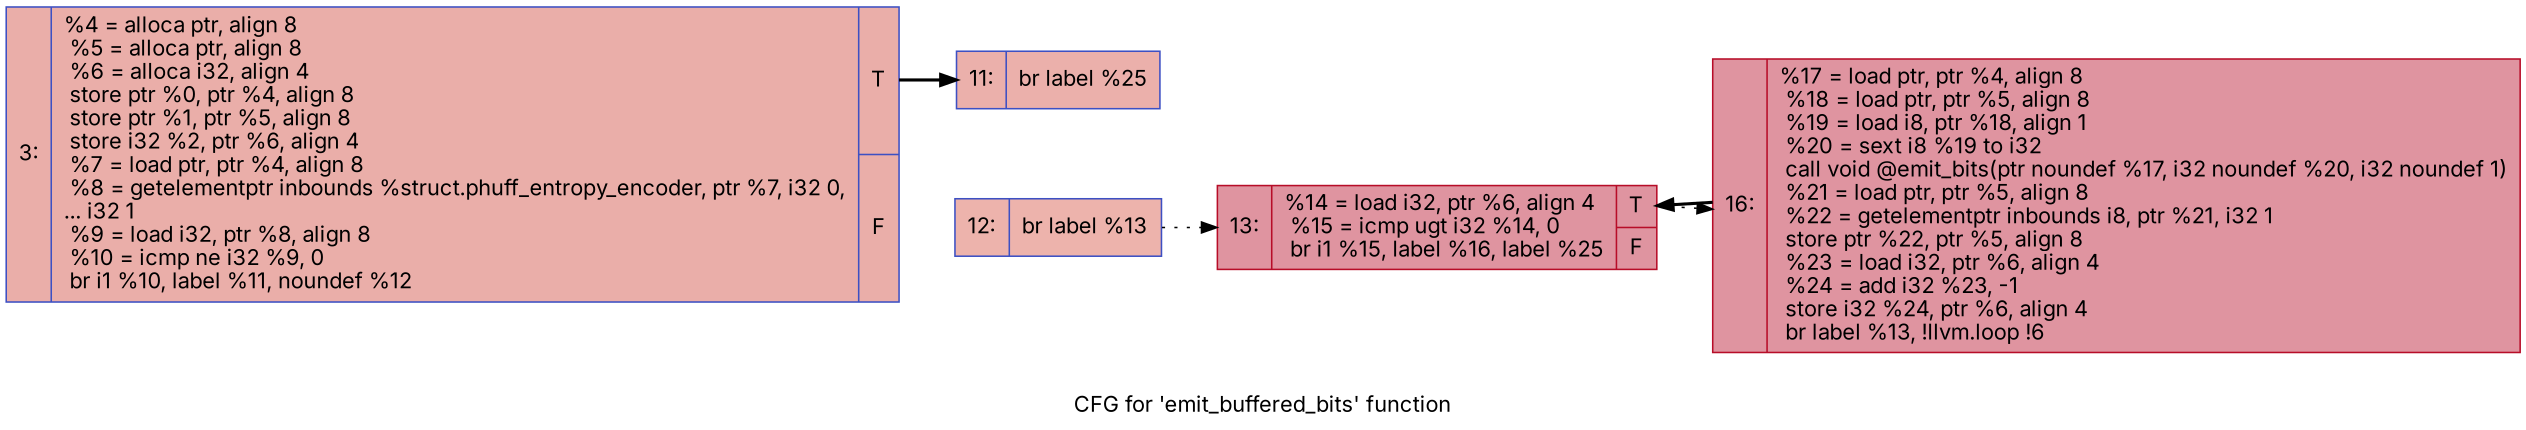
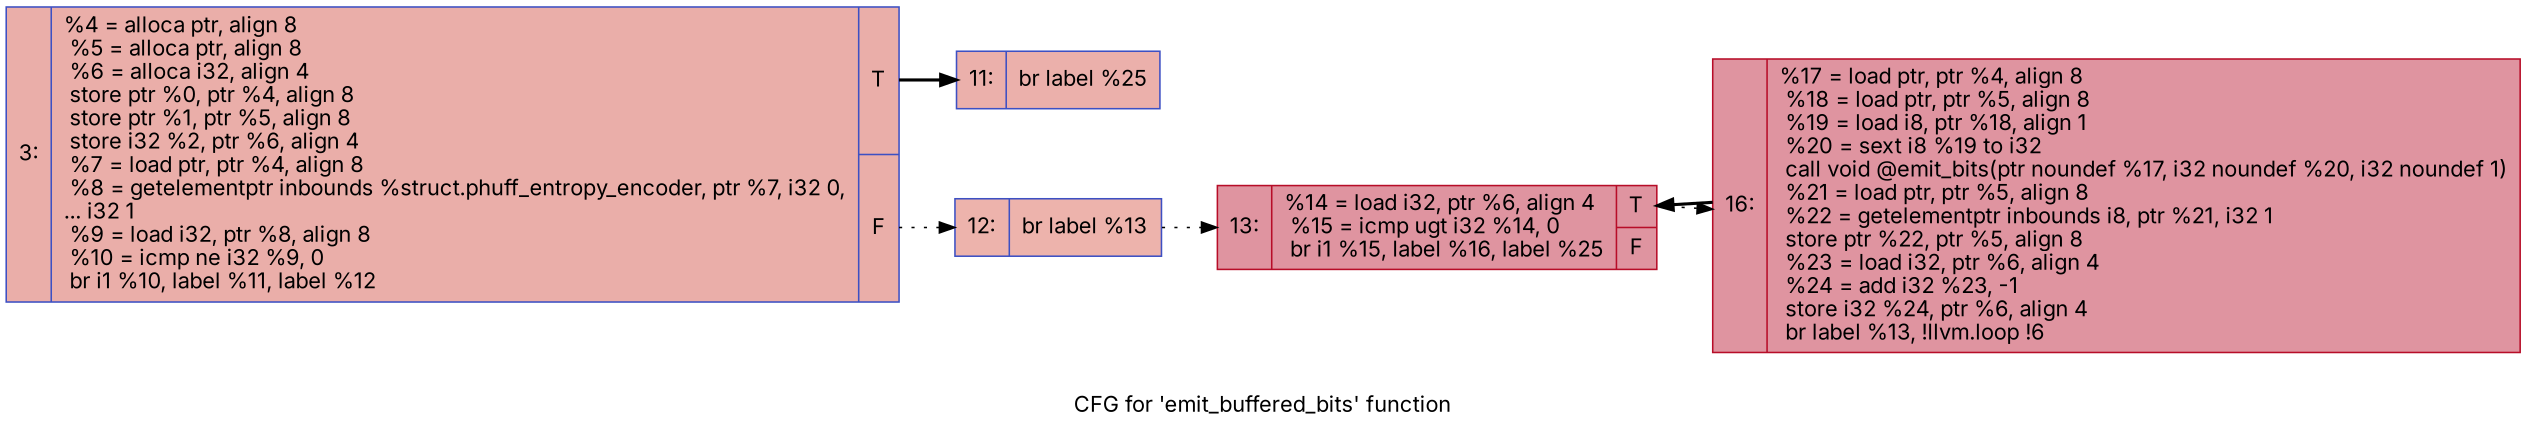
none -> (919, 227)
(238, 282) -> (220, 282)
